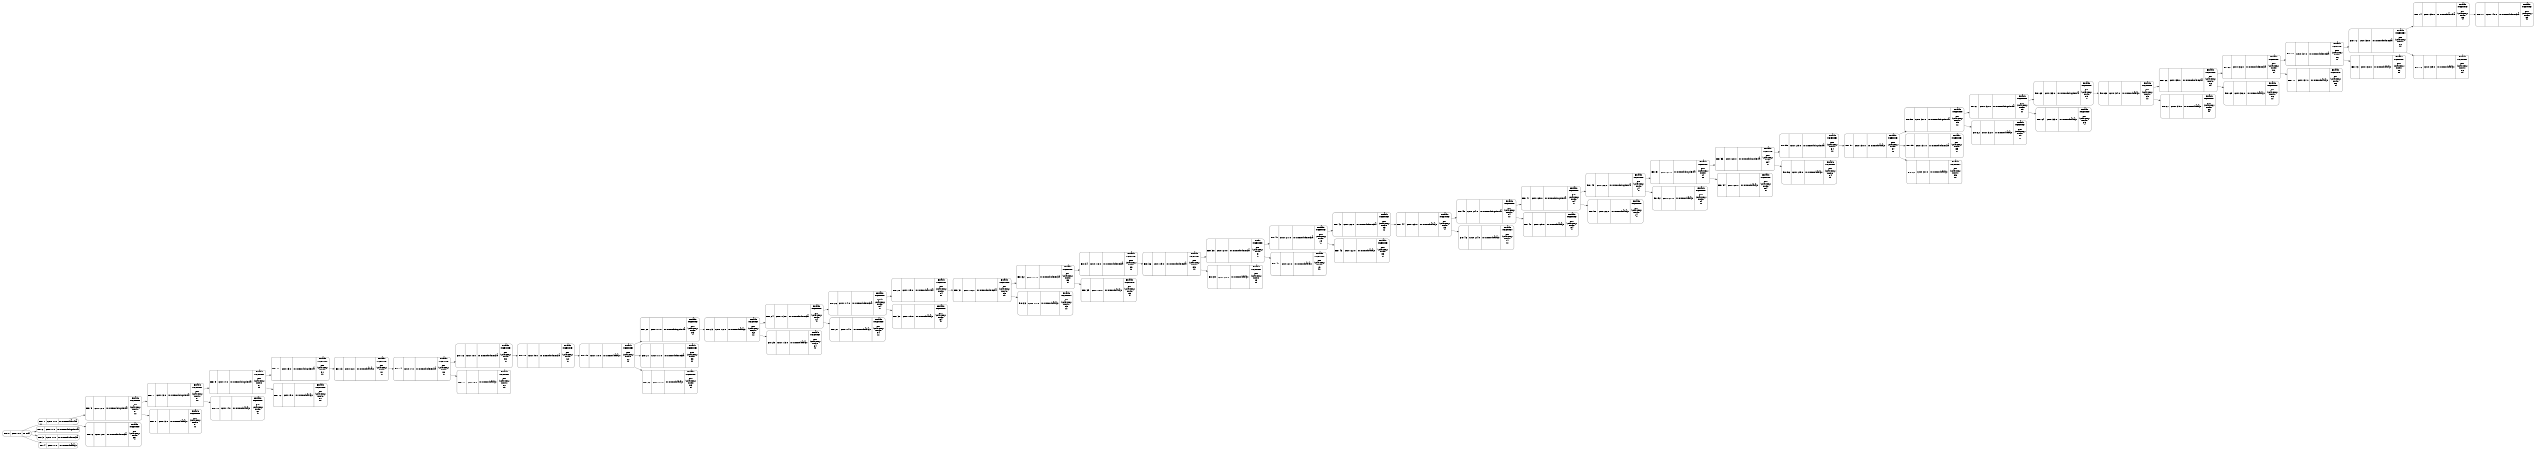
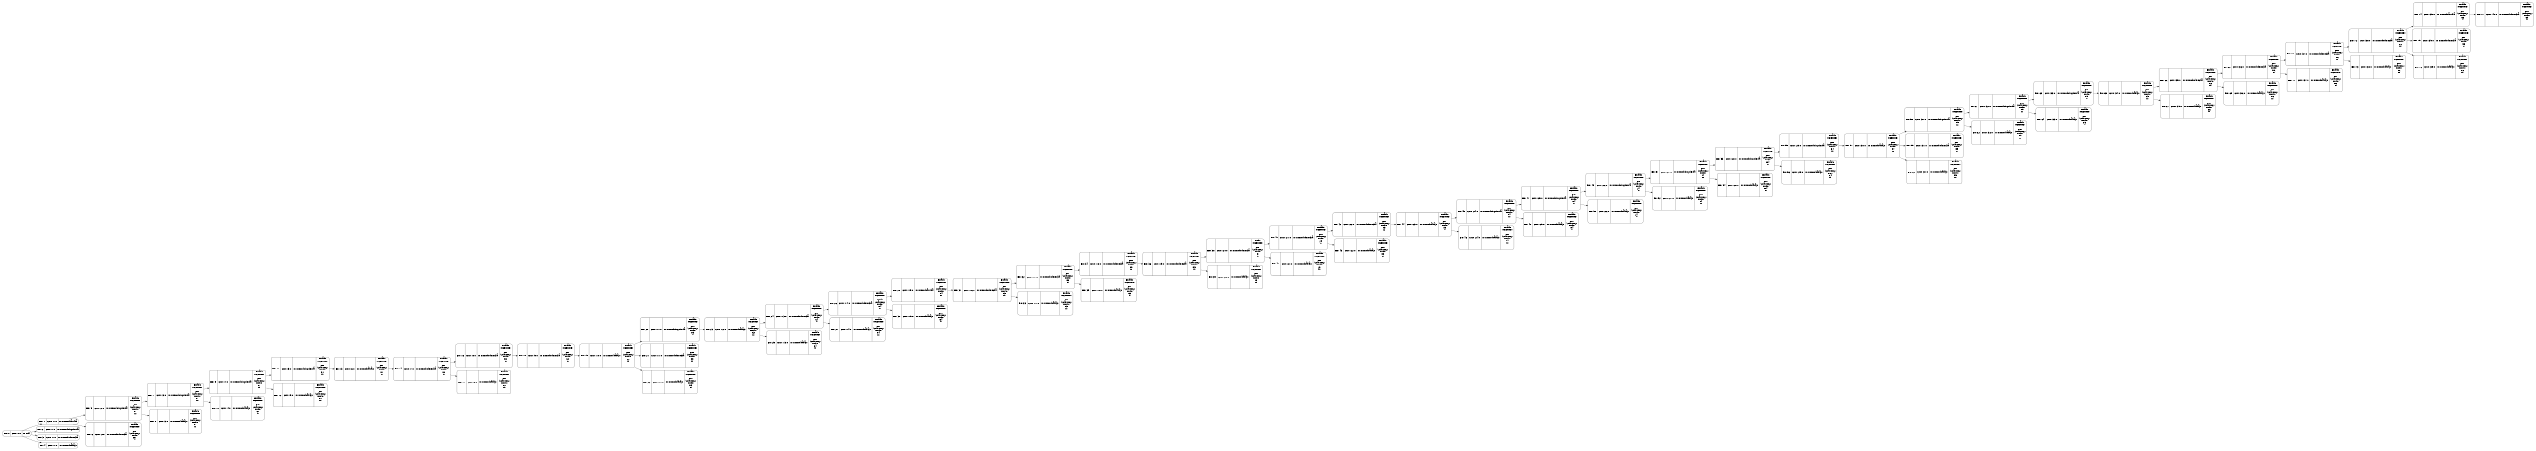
none -> (2441, 41)
(1830, 173) -> (1830, 173)
